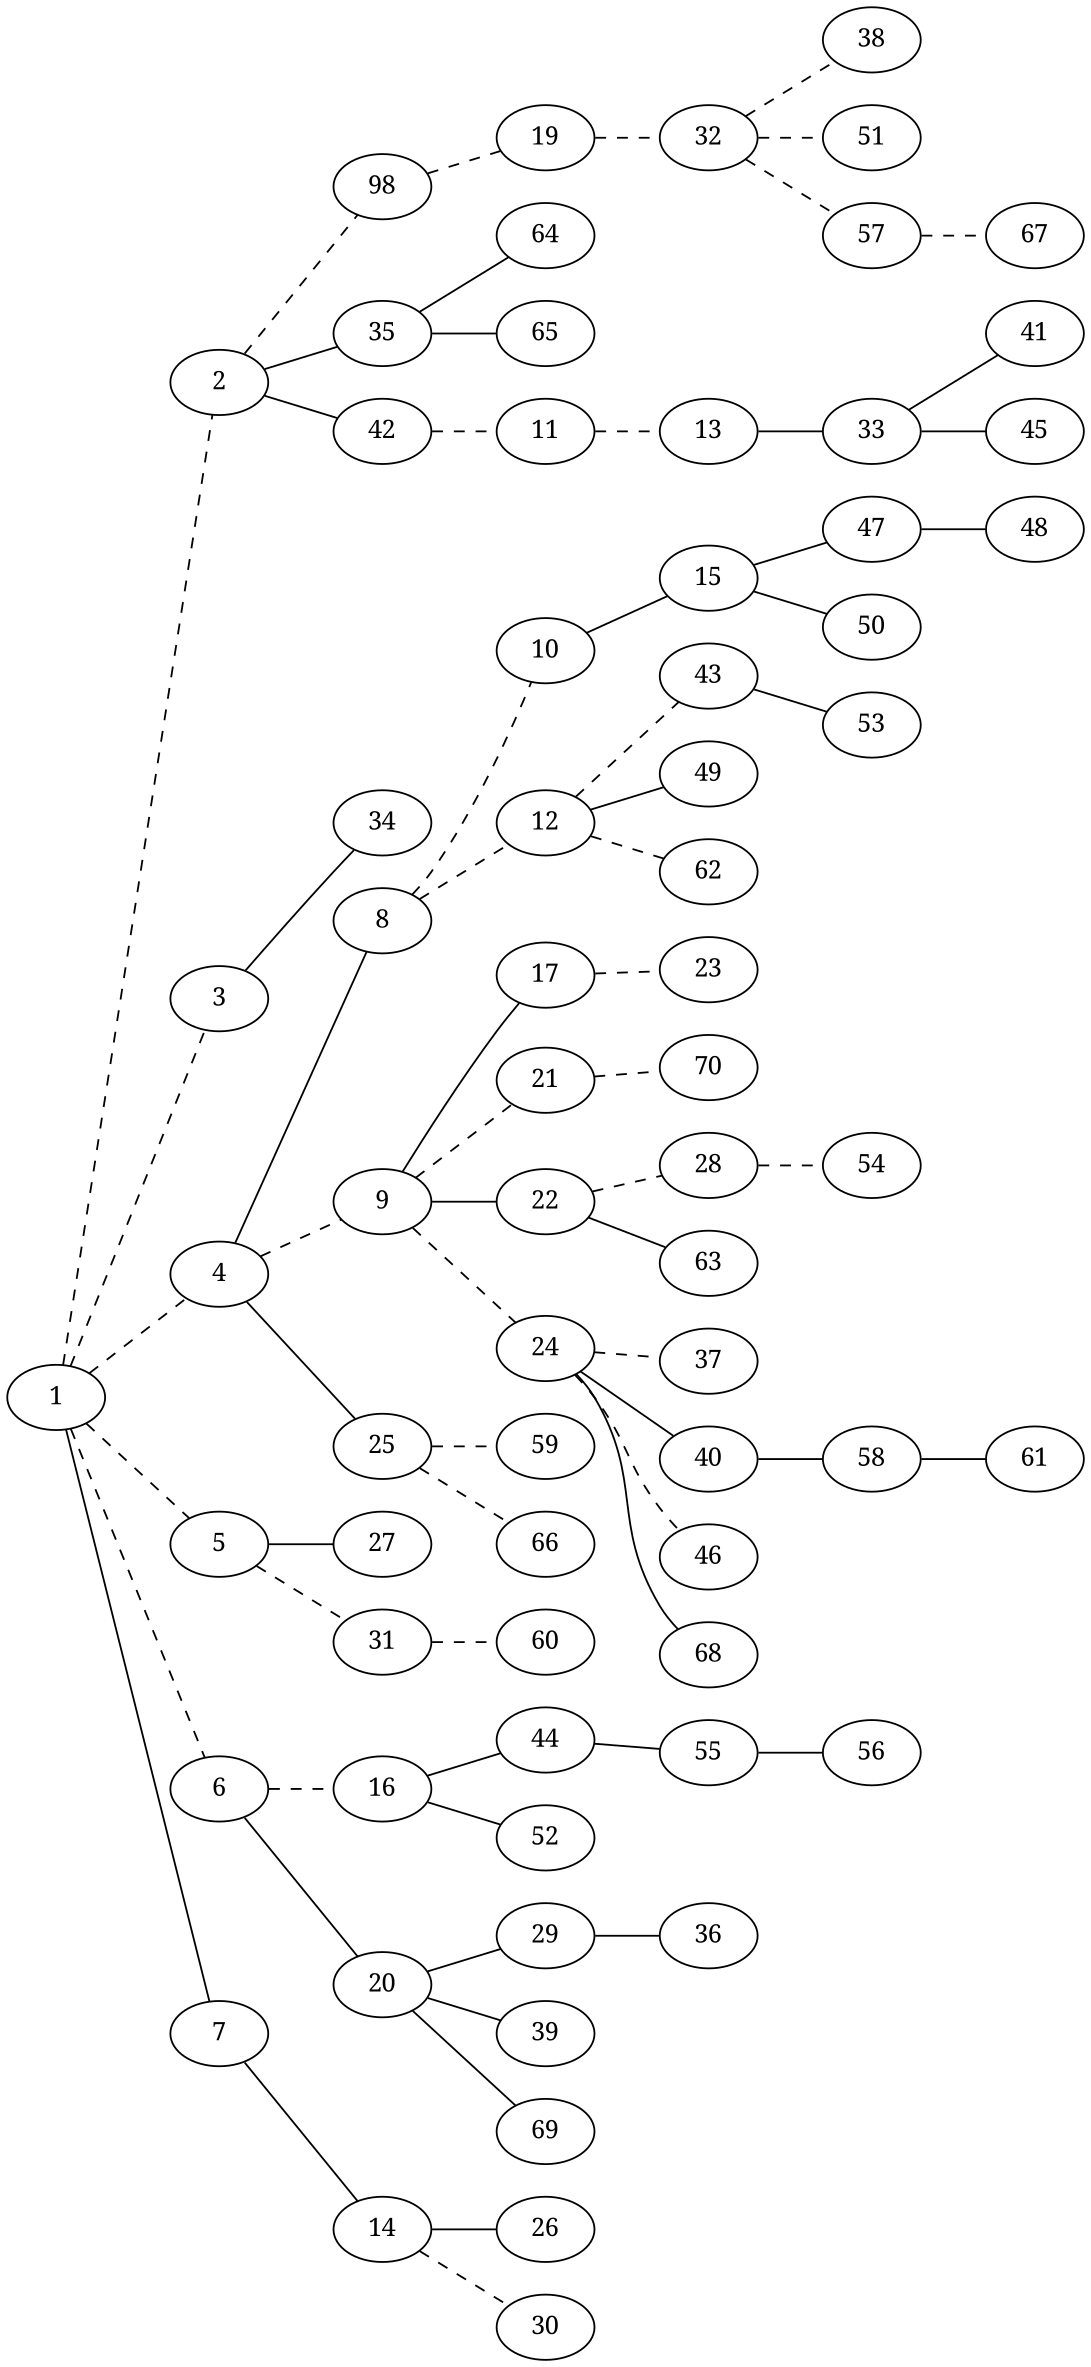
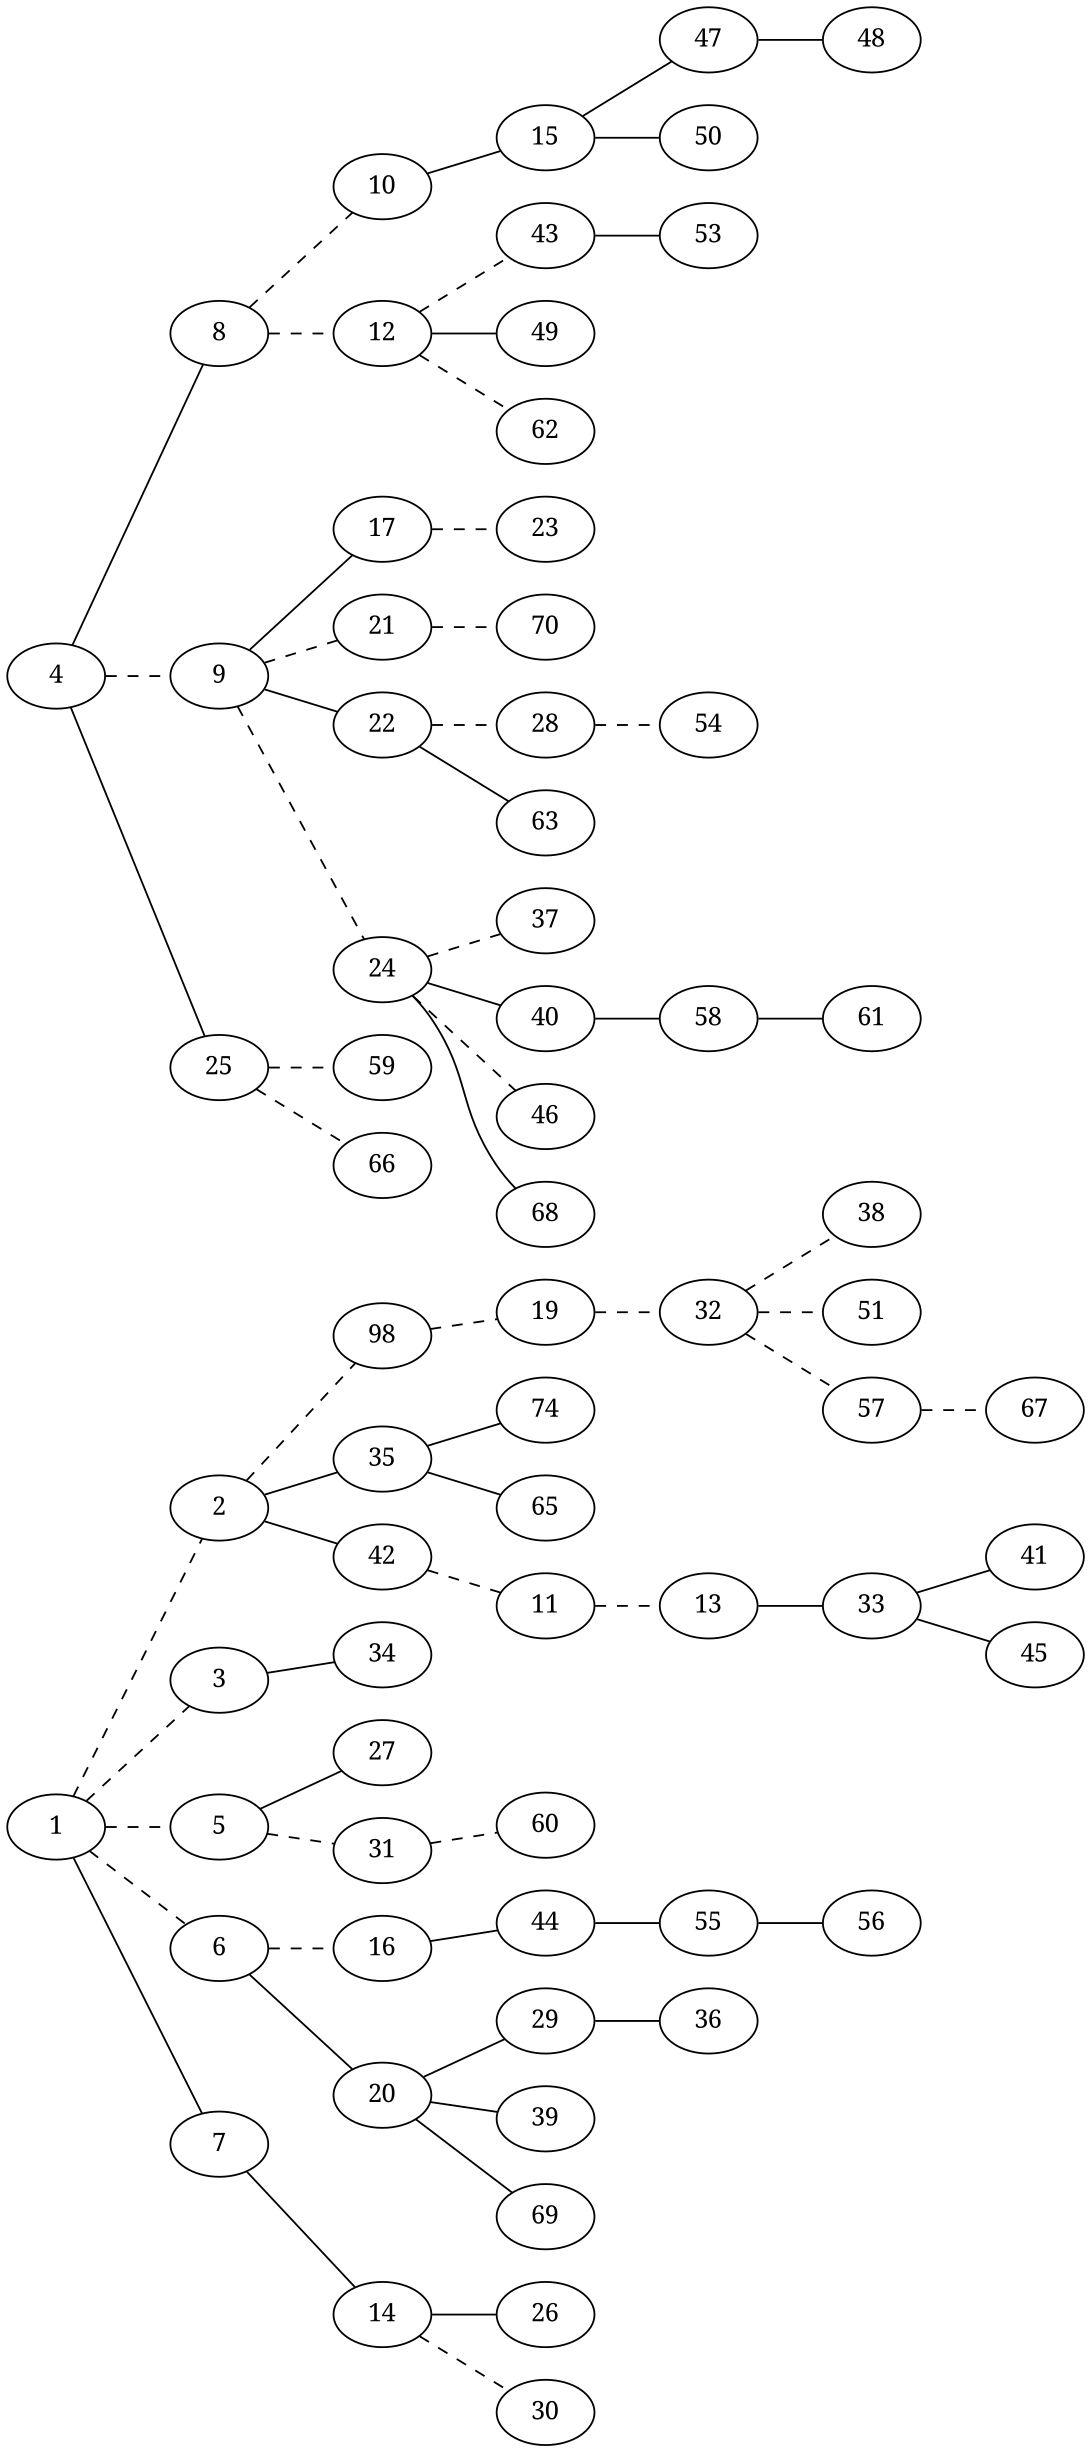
(546, 236) -> (546, 1410)
(138, 1336) -> none
(546, 1838) -> none
